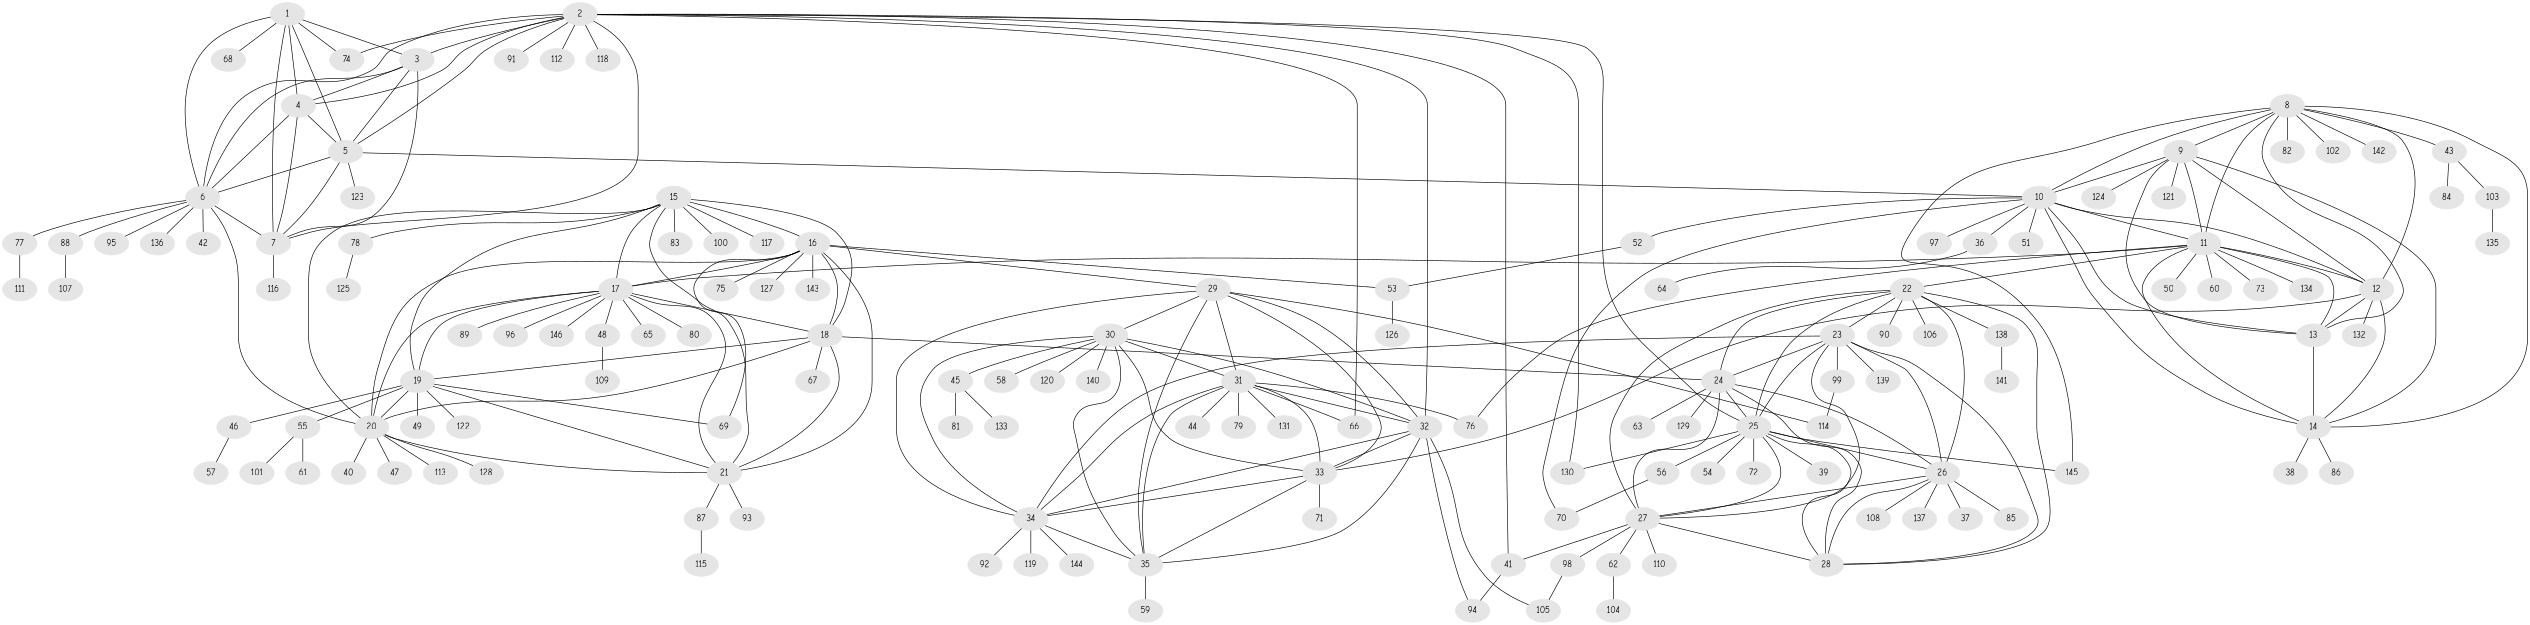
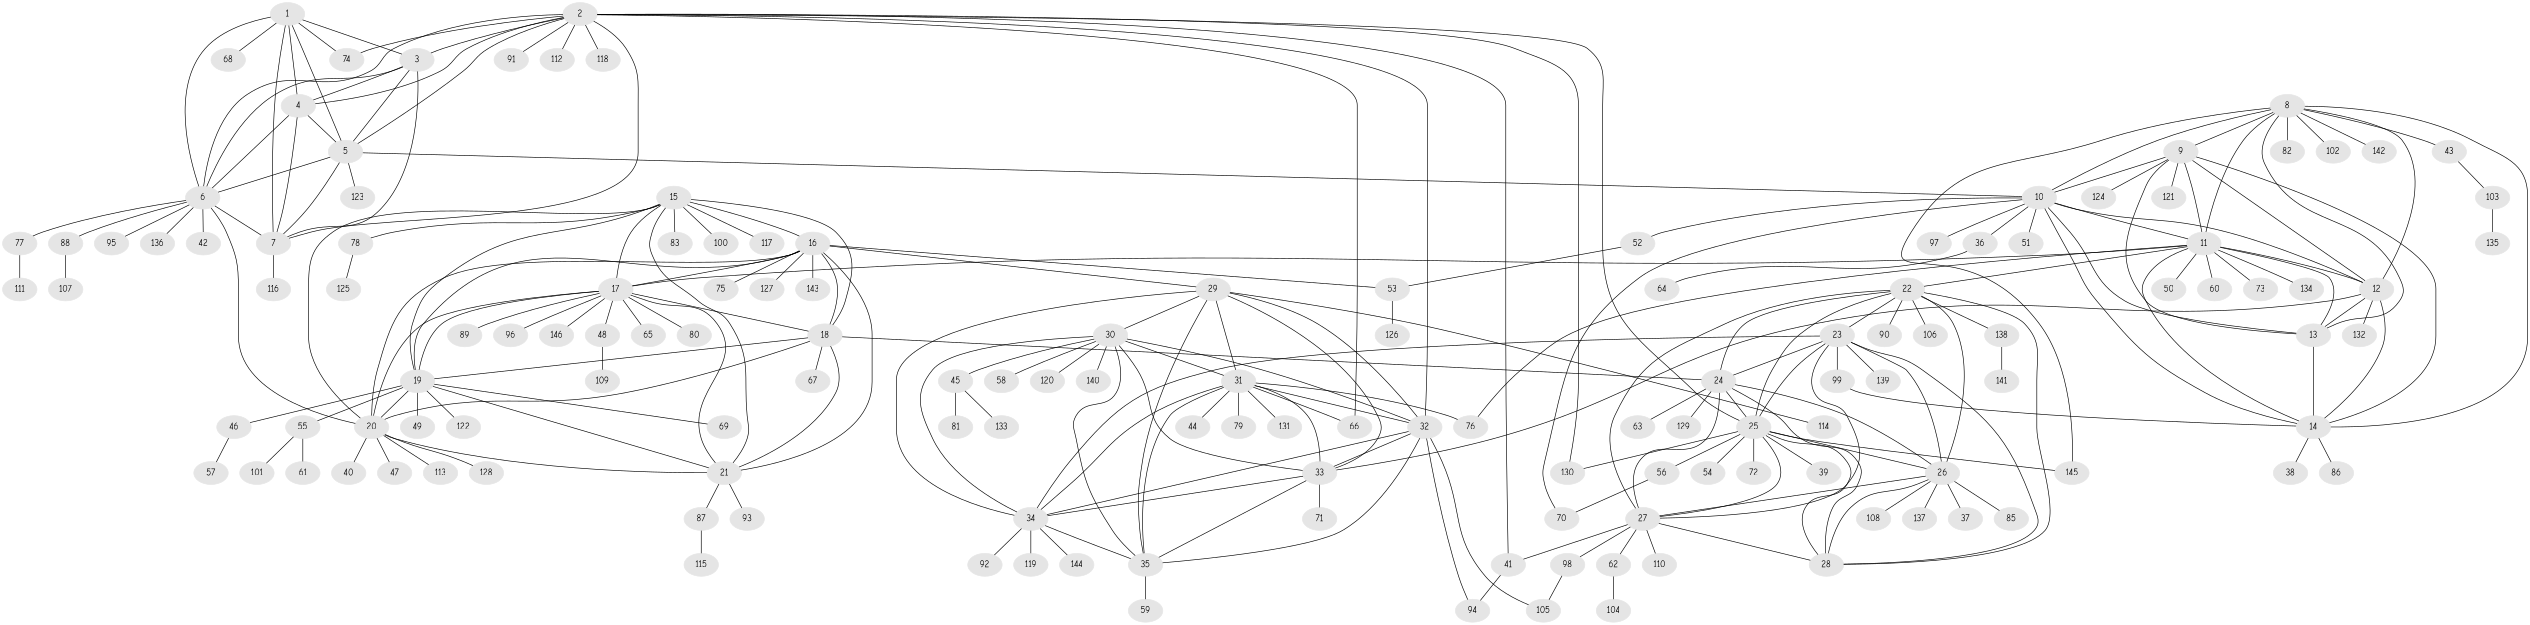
(2447, 198) -> none
(695, 293) -> (667, 266)
(1832, 400) -> (2061, 416)
